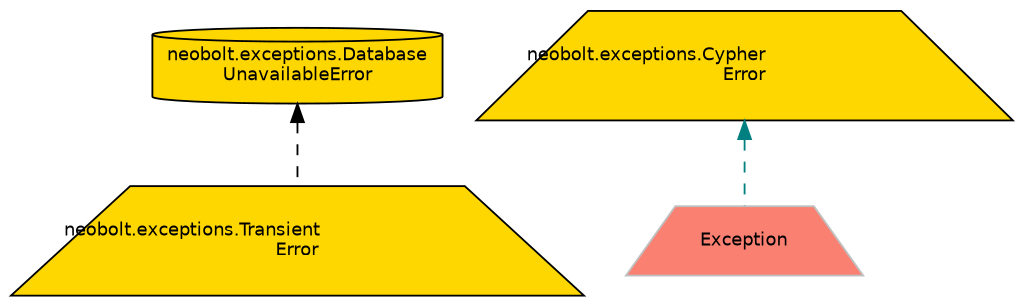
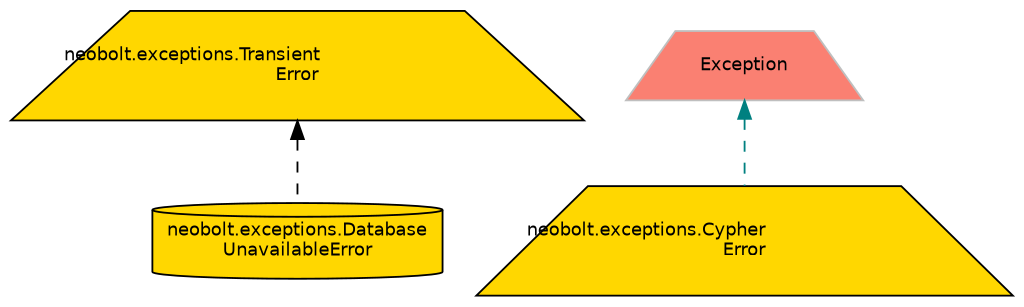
(297, 154) -> (297, 171)
(745, 173) -> (745, 152)
